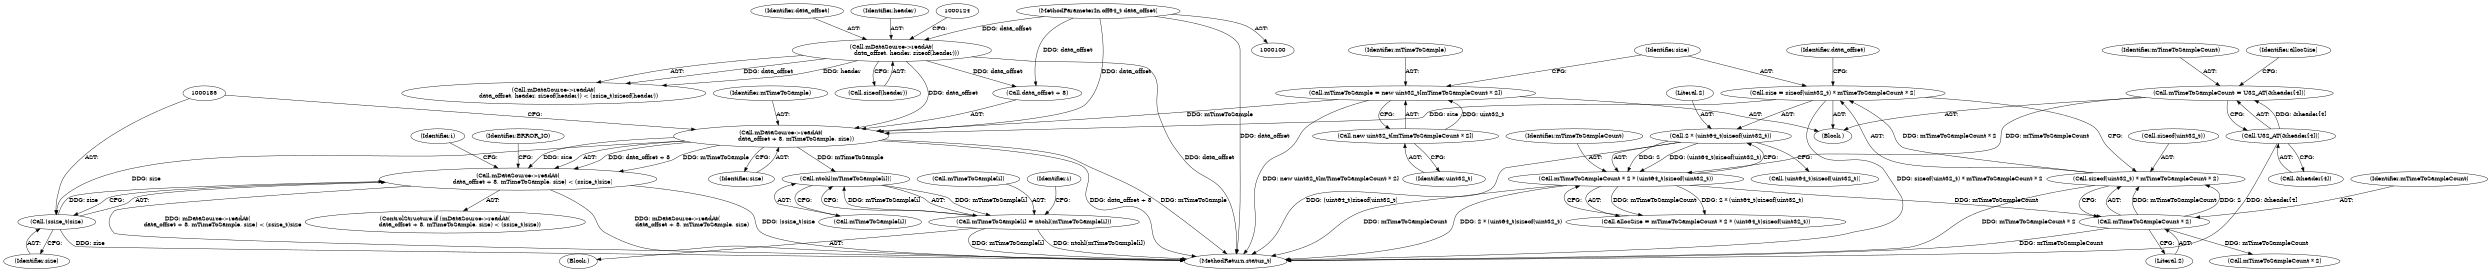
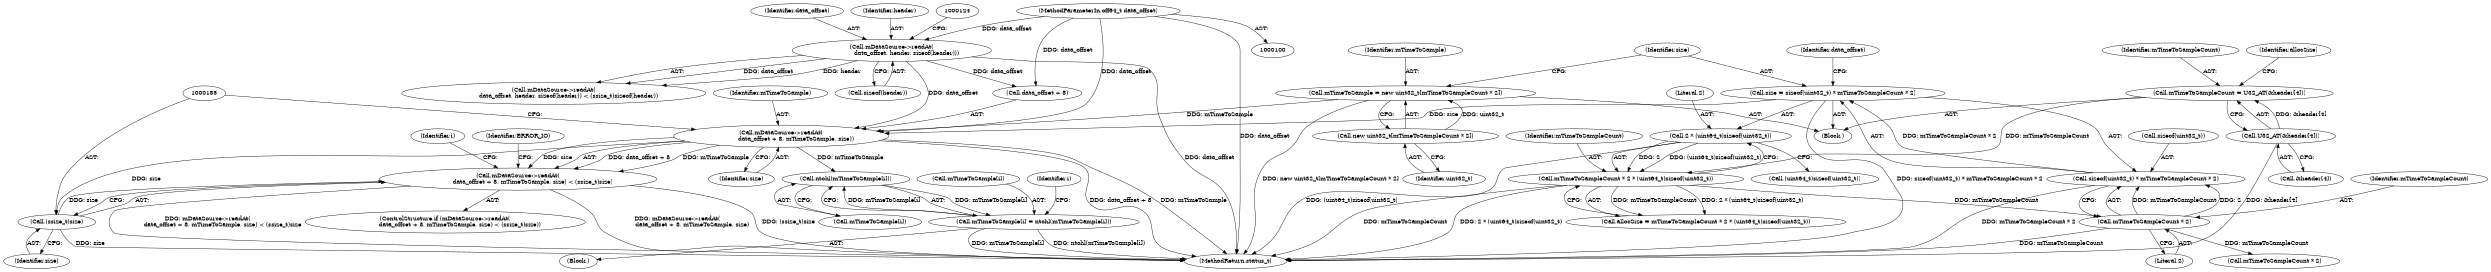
(2116, 136) -> (2116, 136)
